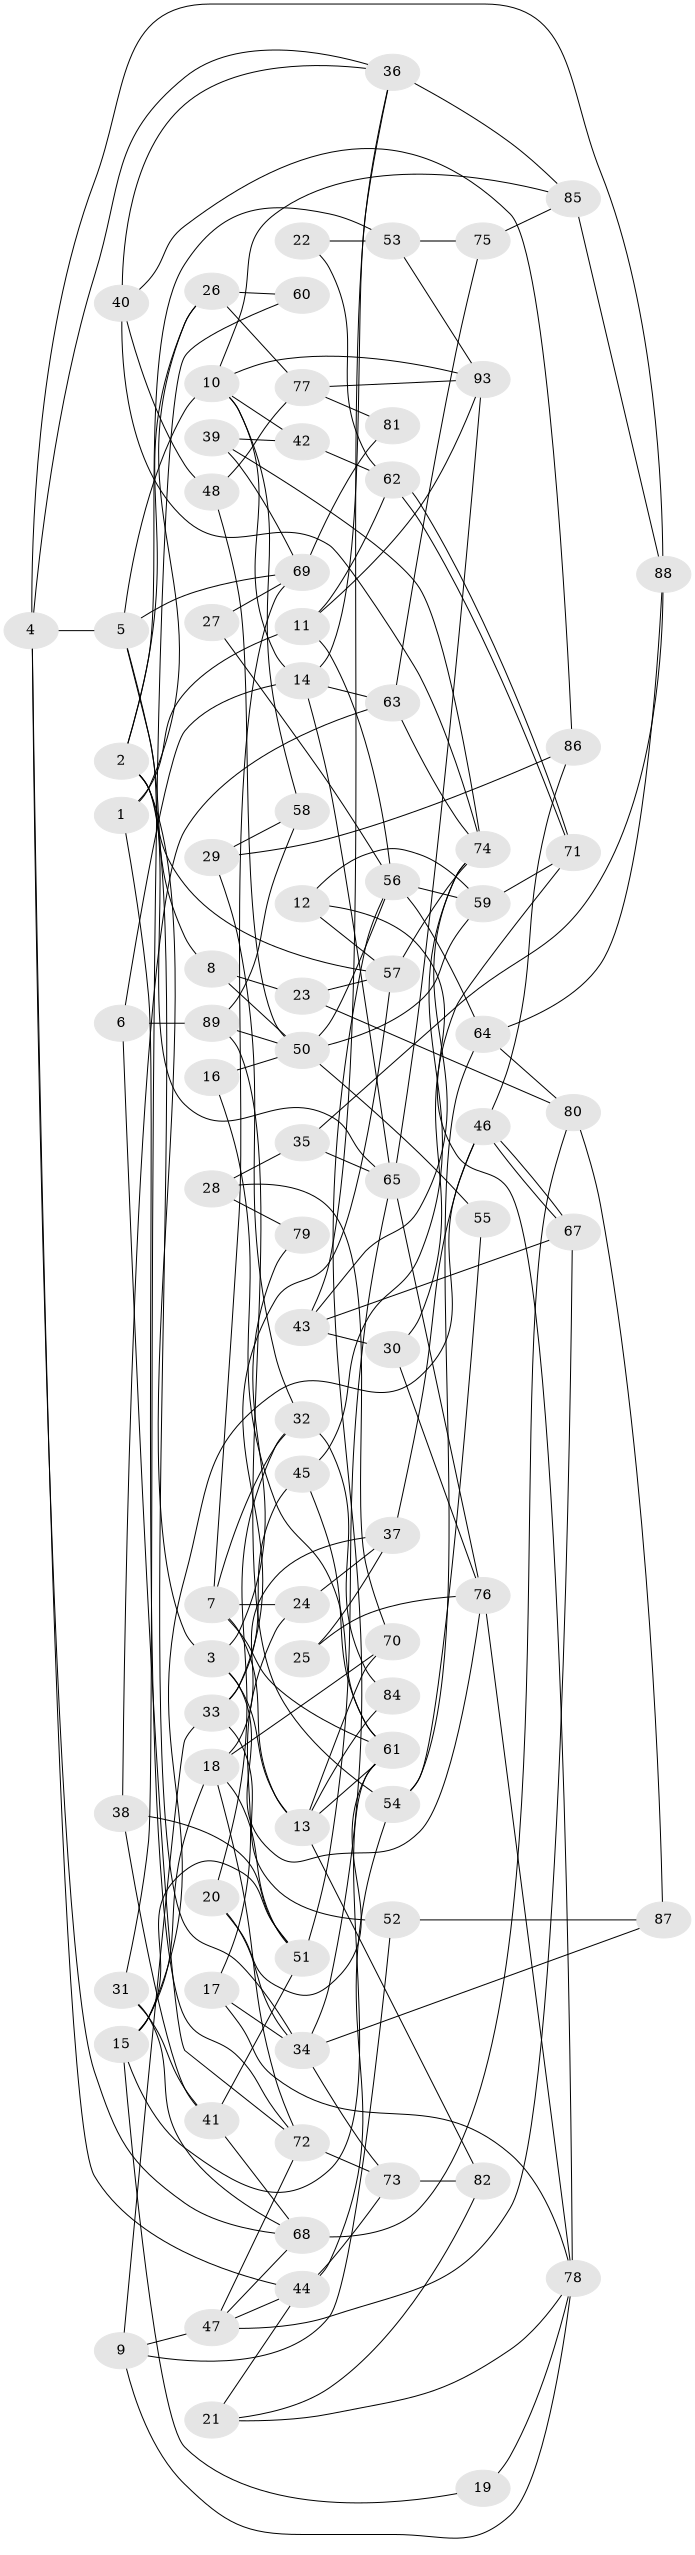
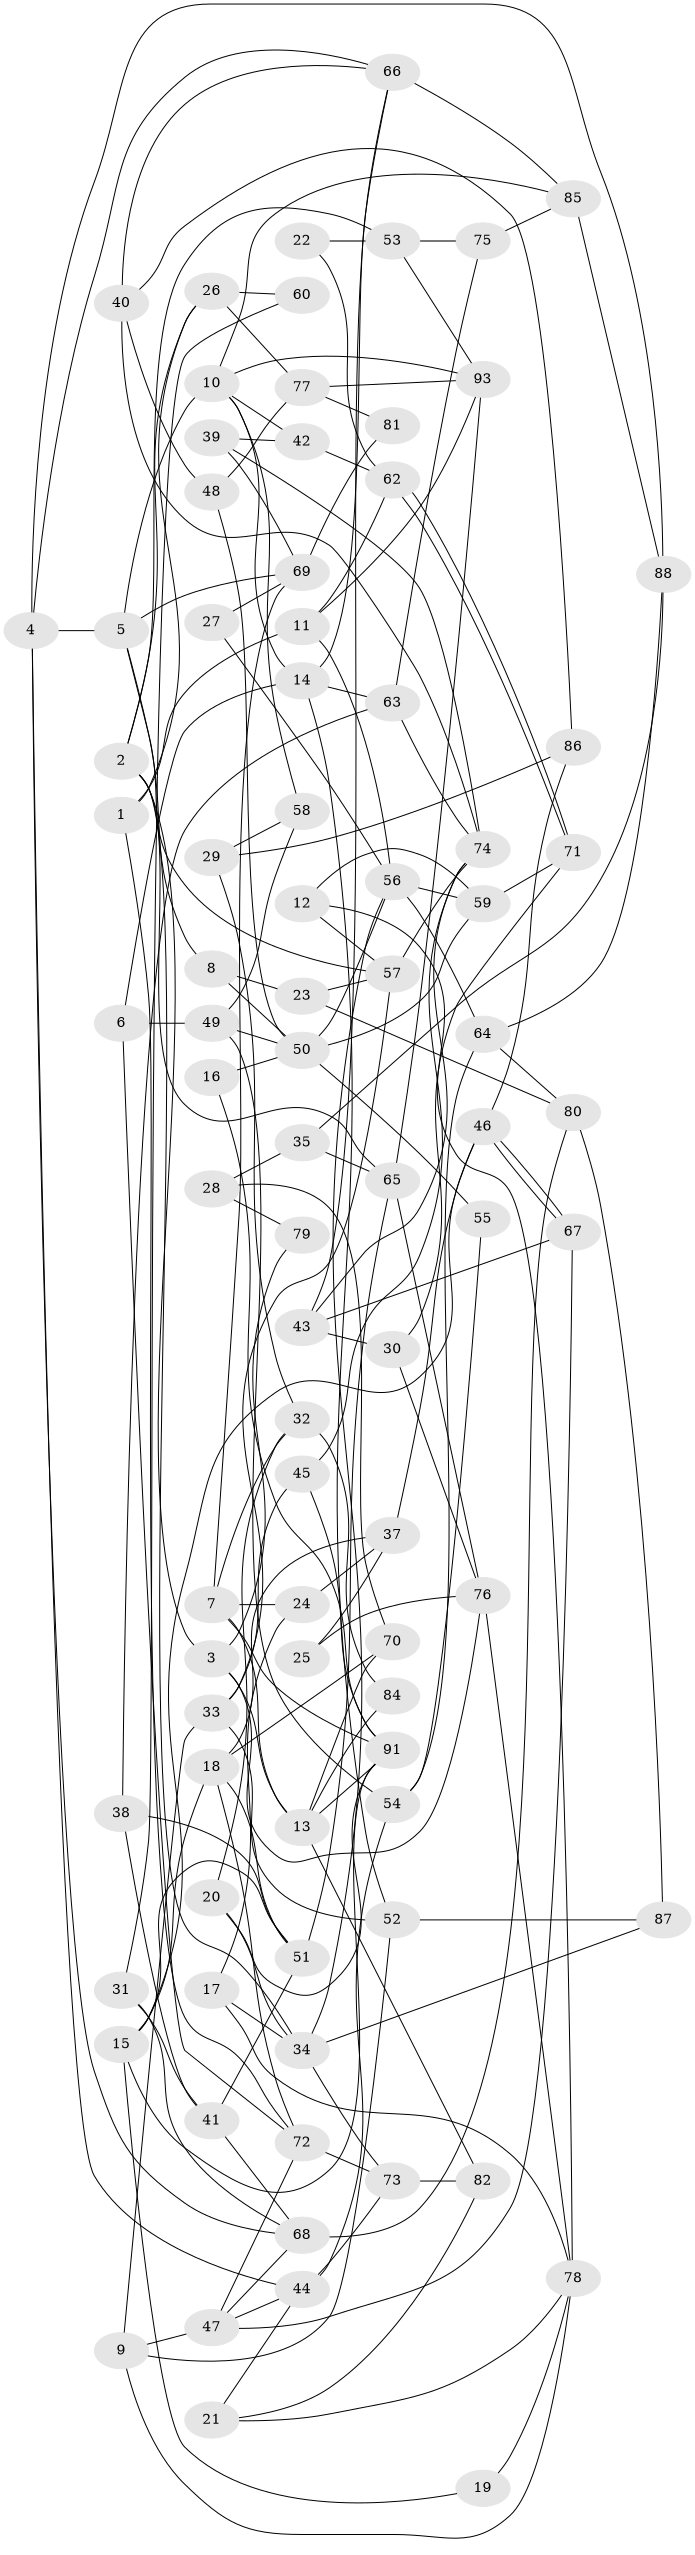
(393, 72) -> (393, 72)
(348, 895) -> (344, 1301)
(212, 1023) -> (212, 1023)
(393, 1750) -> (393, 1750)
